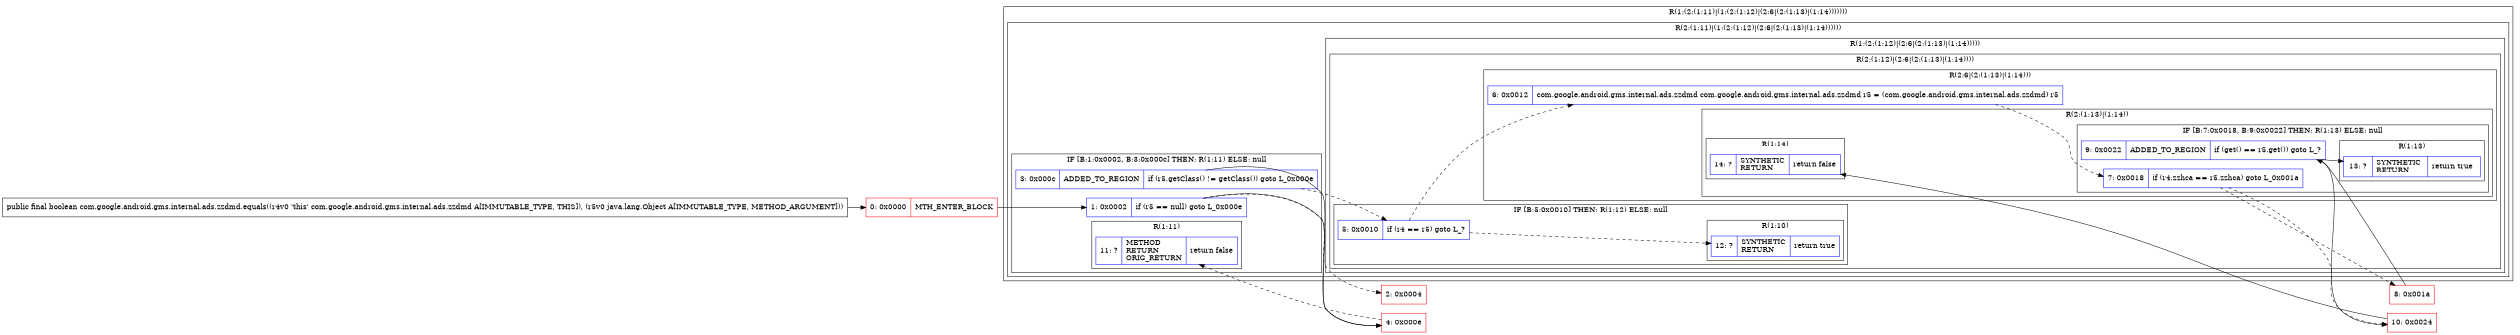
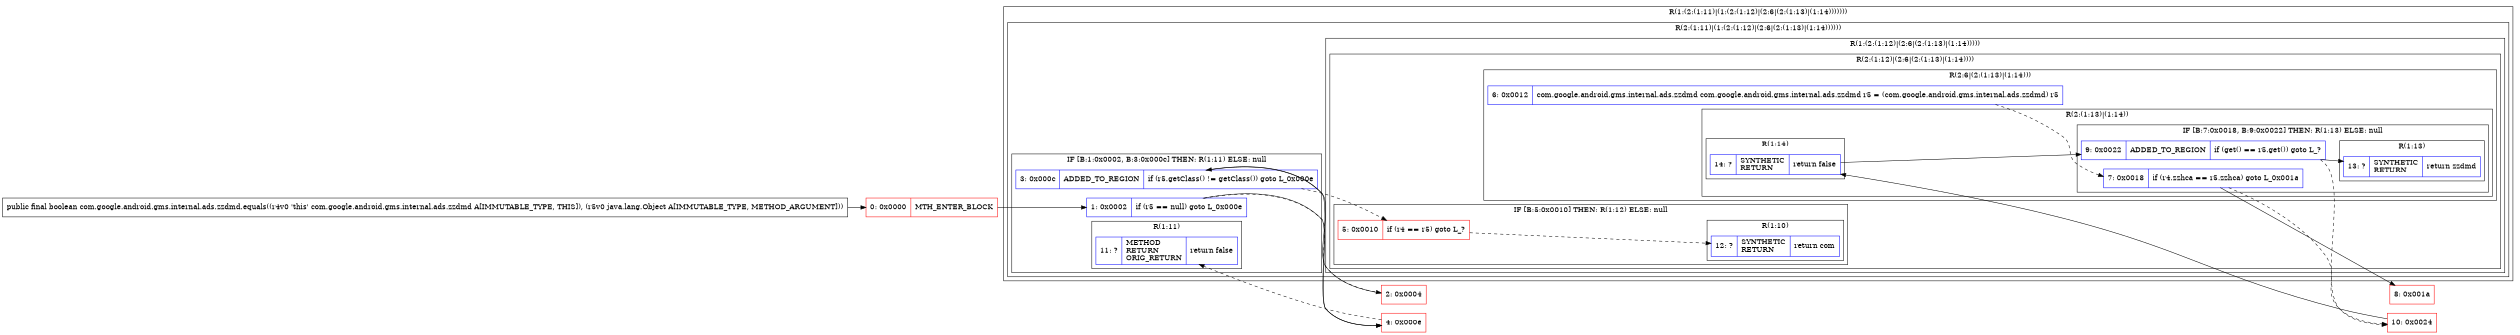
(1474, 143) -> none
(2453, 166) -> (2452, 166)
none -> (1325, 203)
(2365, 222) -> (1958, 159)
(2293, 228) -> (2293, 228)
(1404, 230) -> (1404, 230)
(1815, 246) -> (1815, 246)
(2332, 256) -> (2332, 256)
